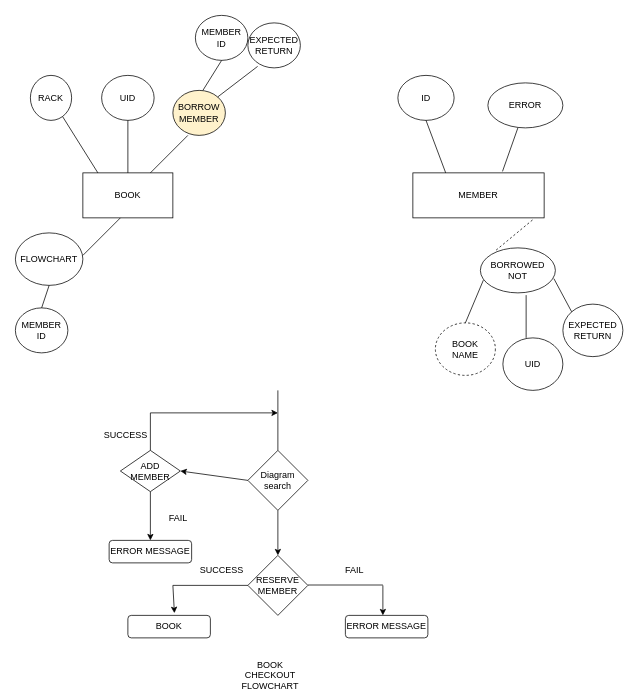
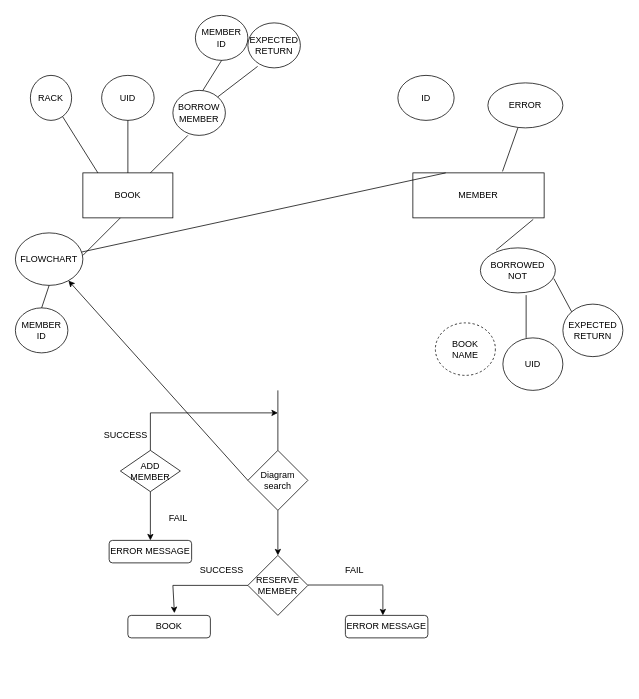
(199, 113) -> (199, 113)
(436, 147) -> (269, 211)
(514, 235) -> (514, 235)
(474, 302) -> none
(217, 476) -> (160, 383)
(270, 675) -> none
